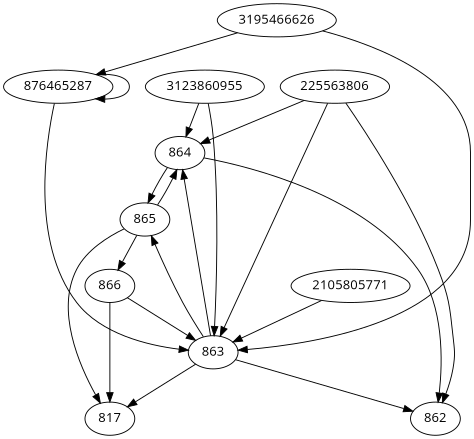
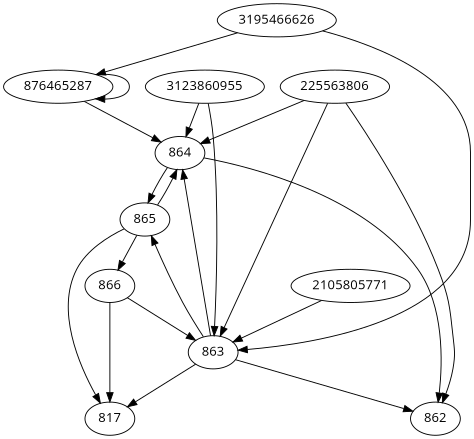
(56, 262) -> (119, 120)
